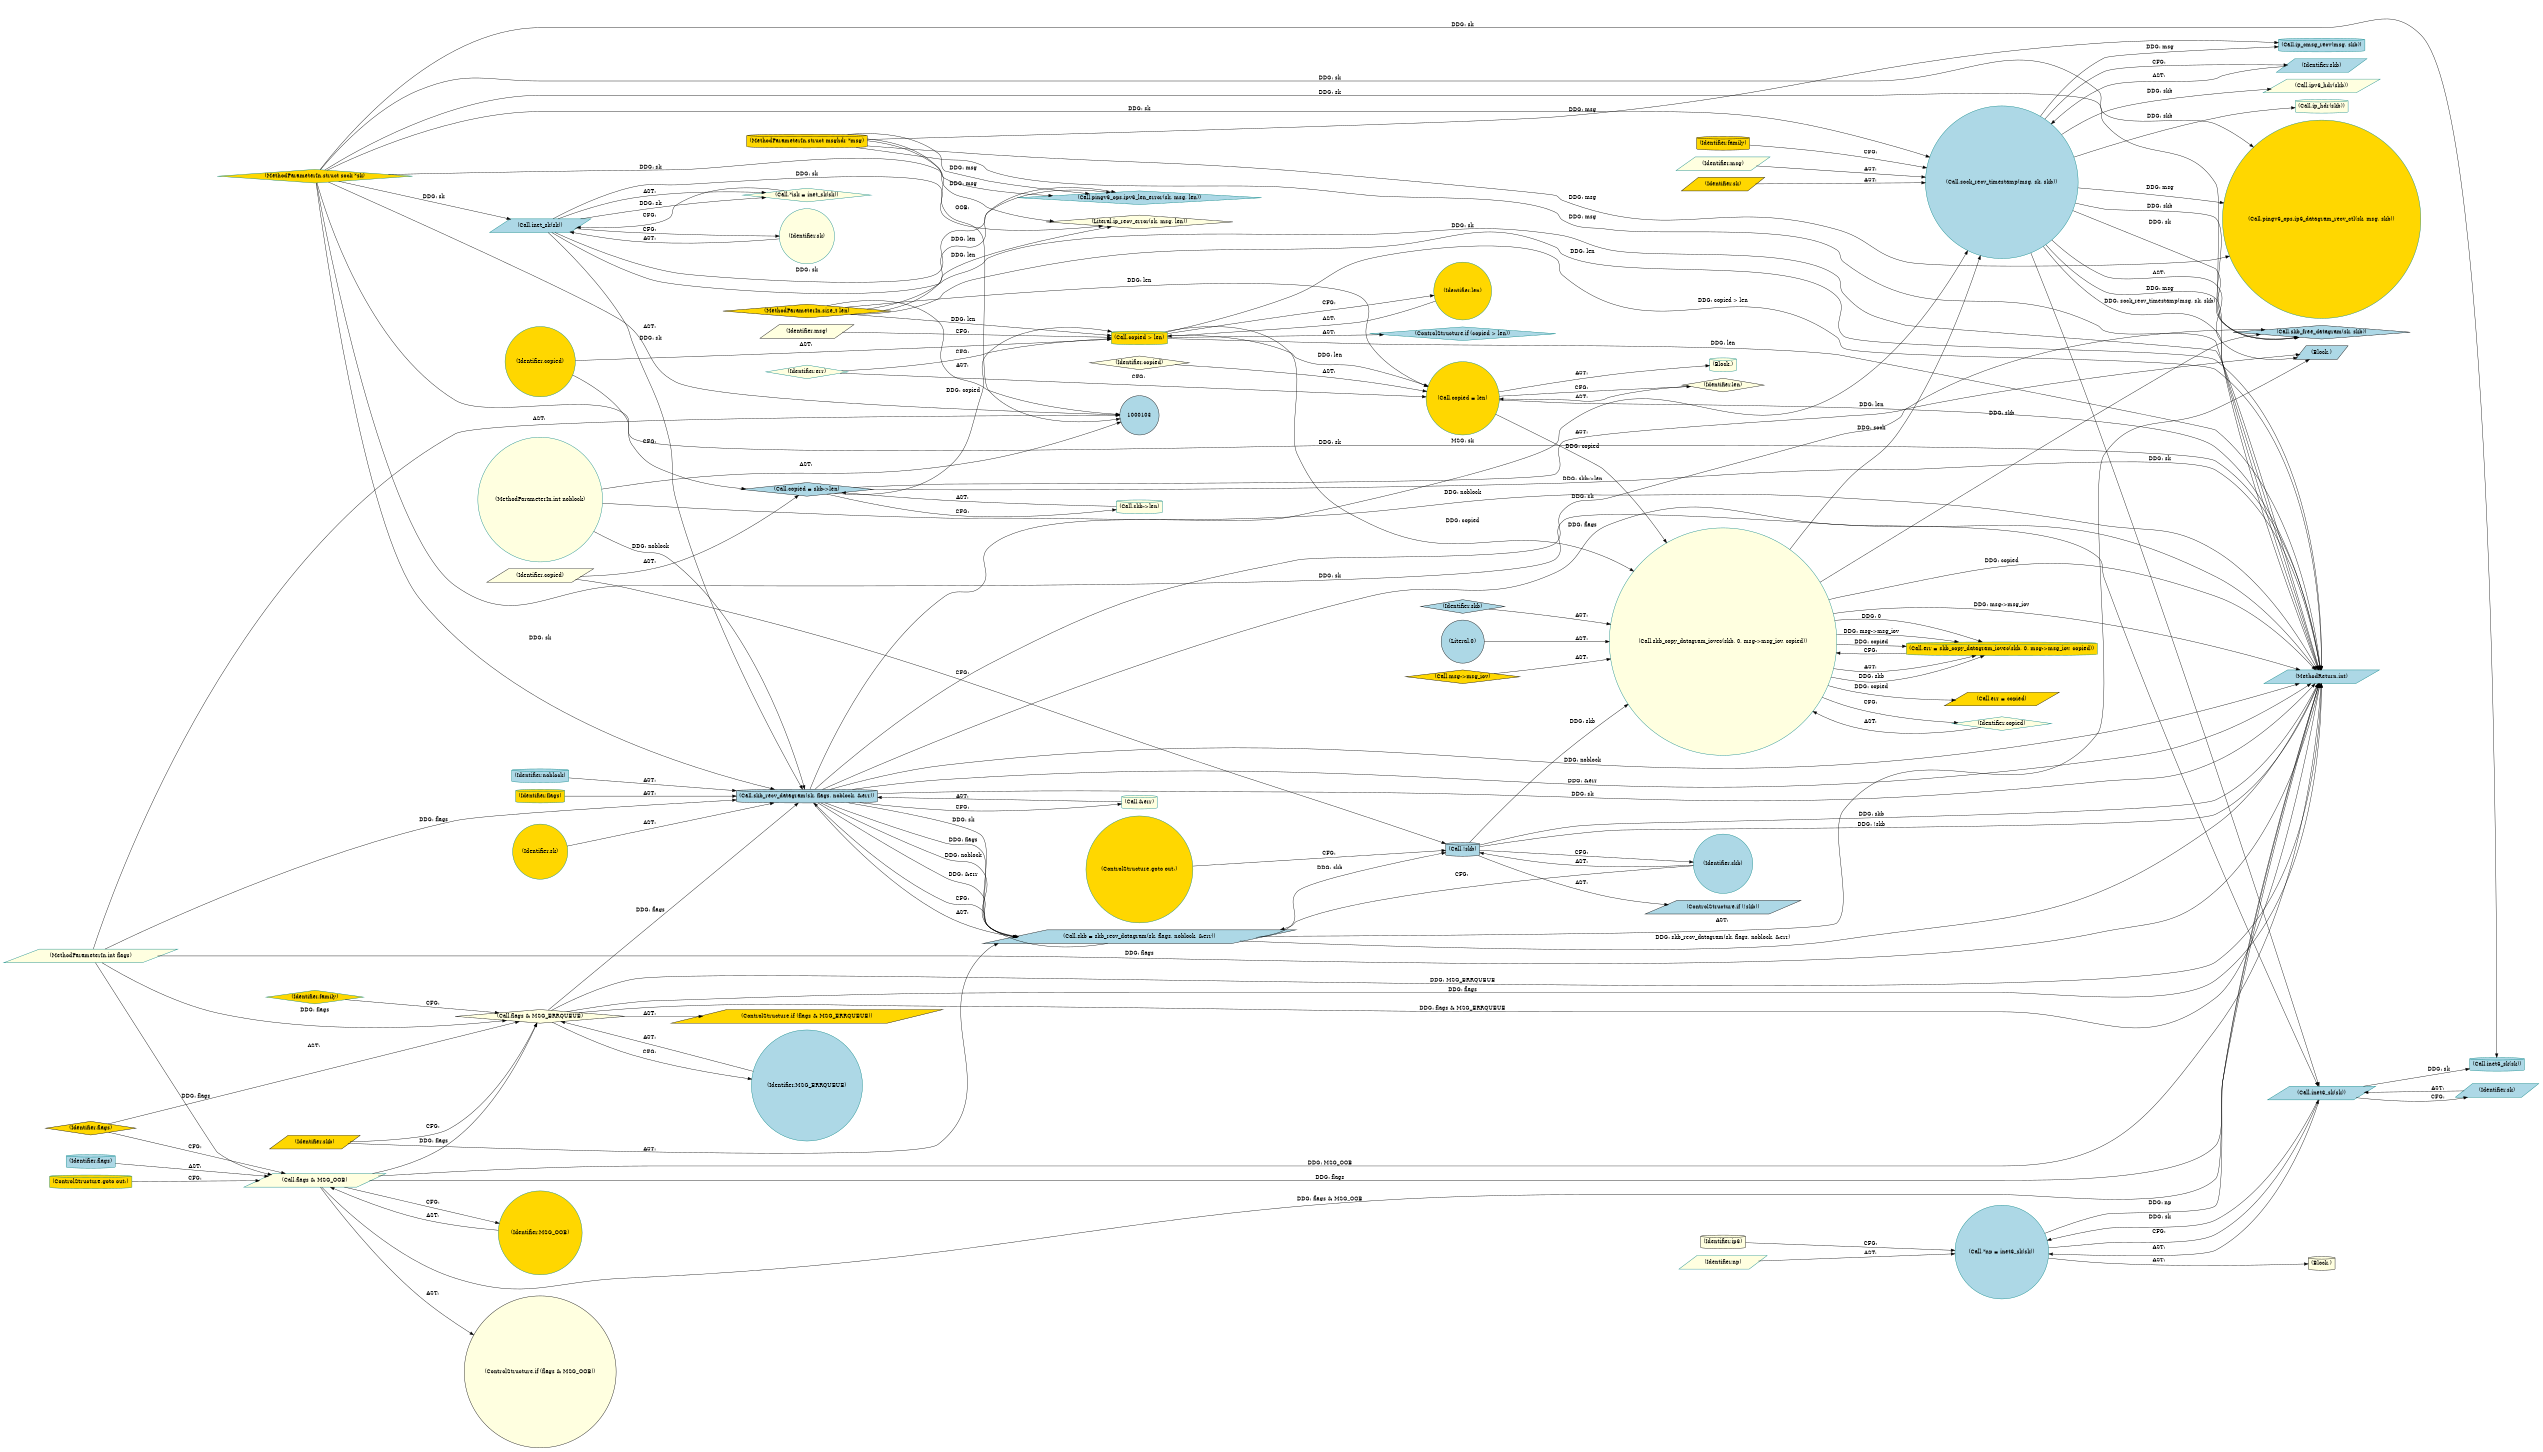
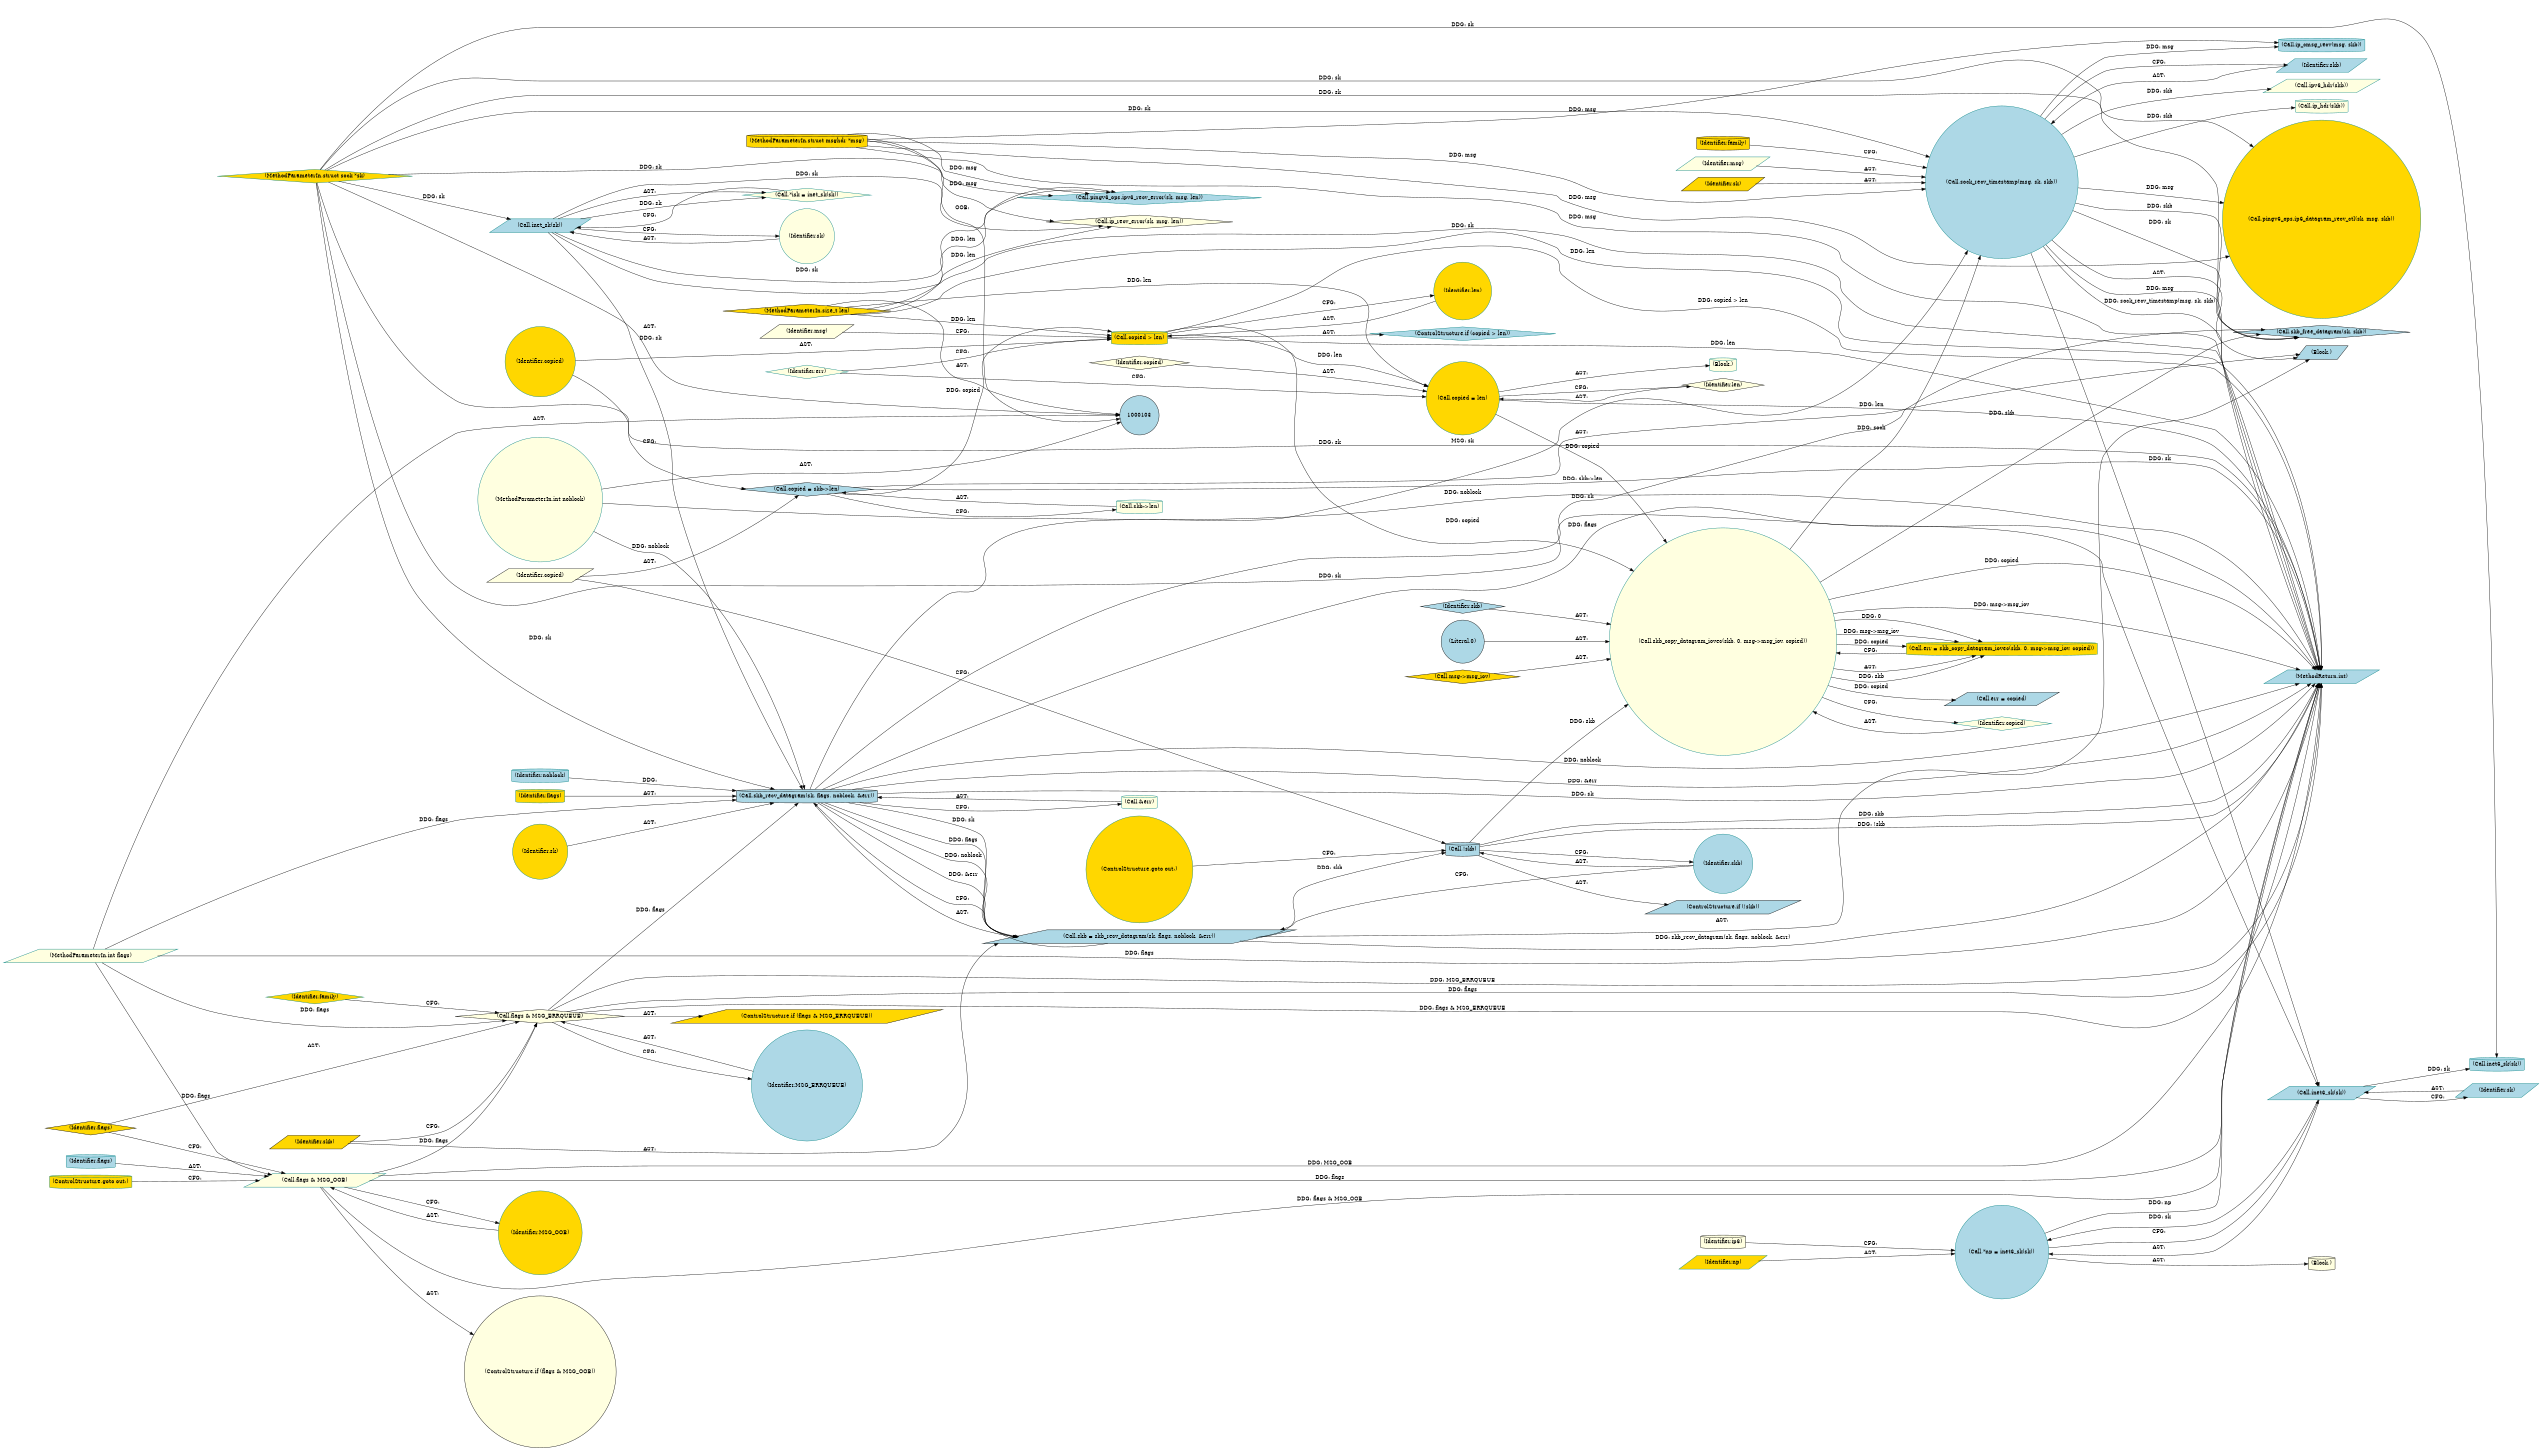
none -> (1397, 159)
(1139, 198) -> (1139, 198)
(1139, 222) -> (1139, 222)
(2002, 699) -> (2002, 699)
(651, 780) -> (651, 780)
(1723, 1262) -> (1723, 1262)
